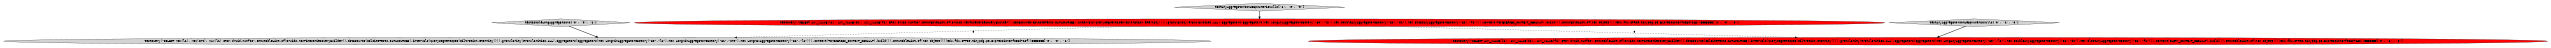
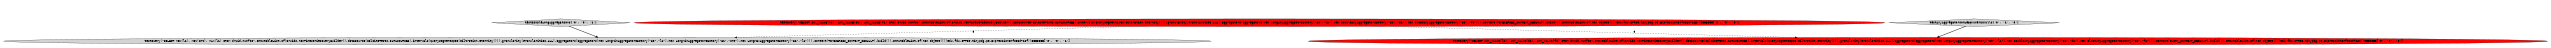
(1260, 7) -> none
